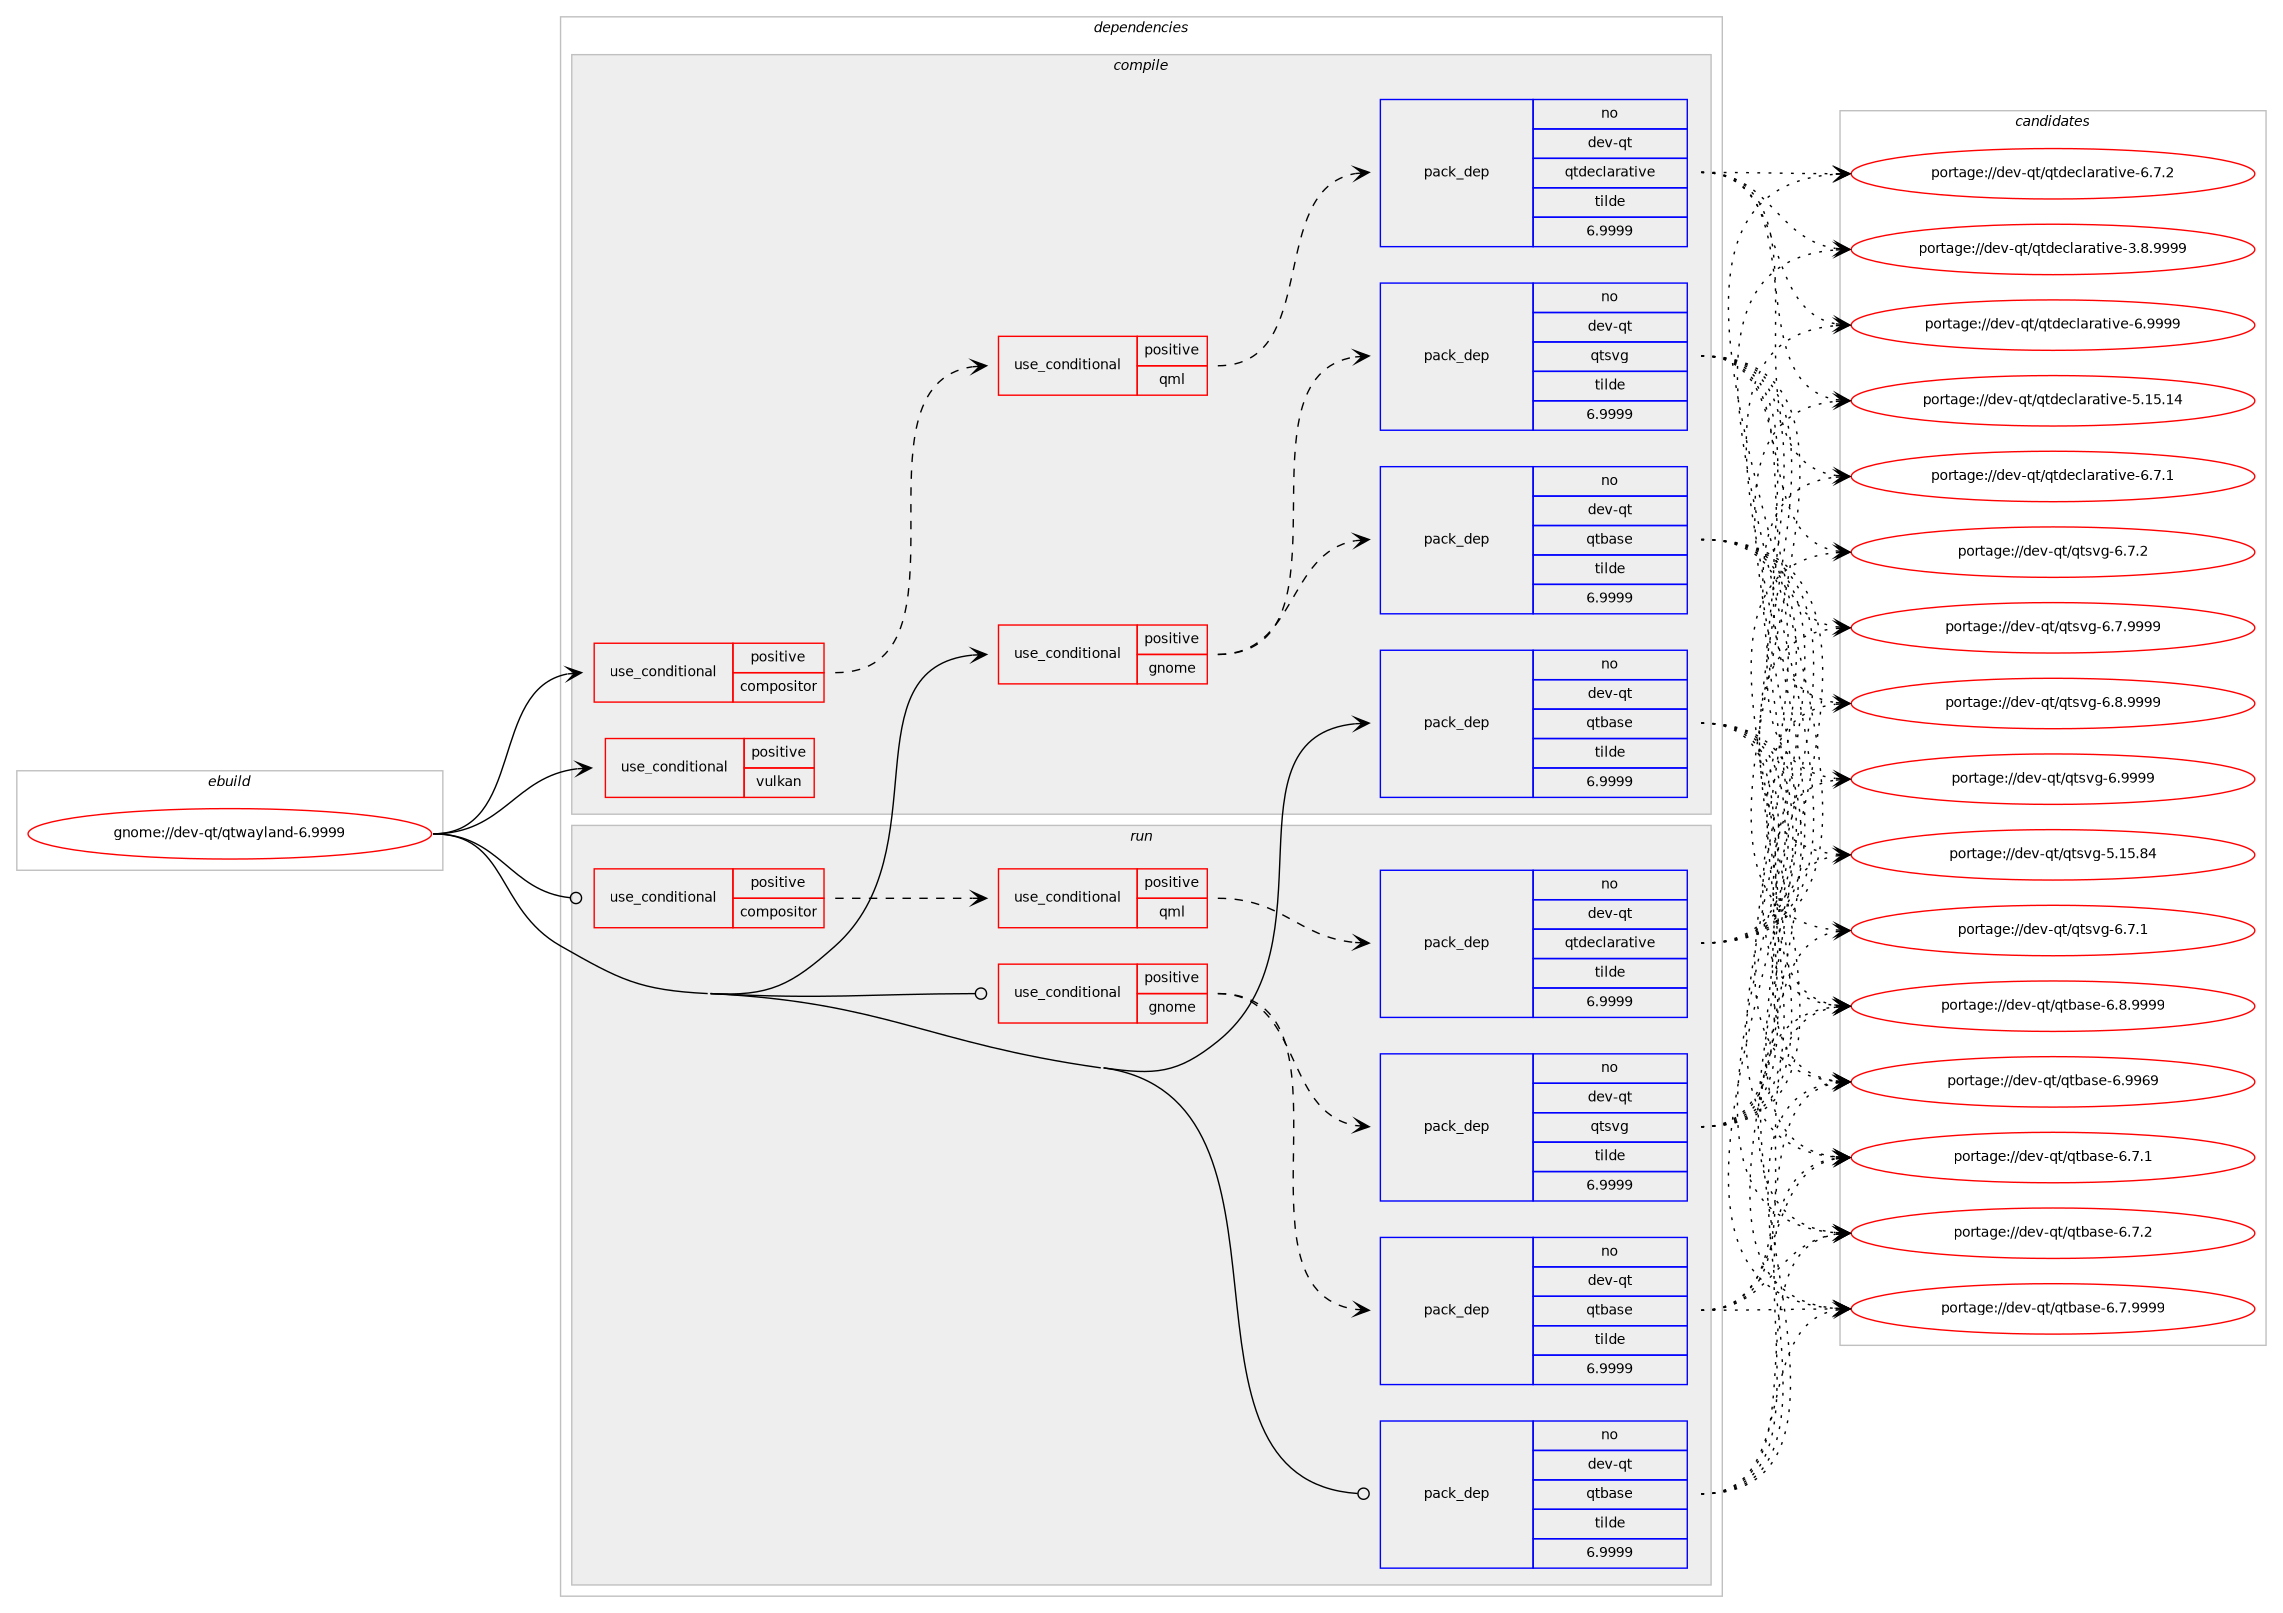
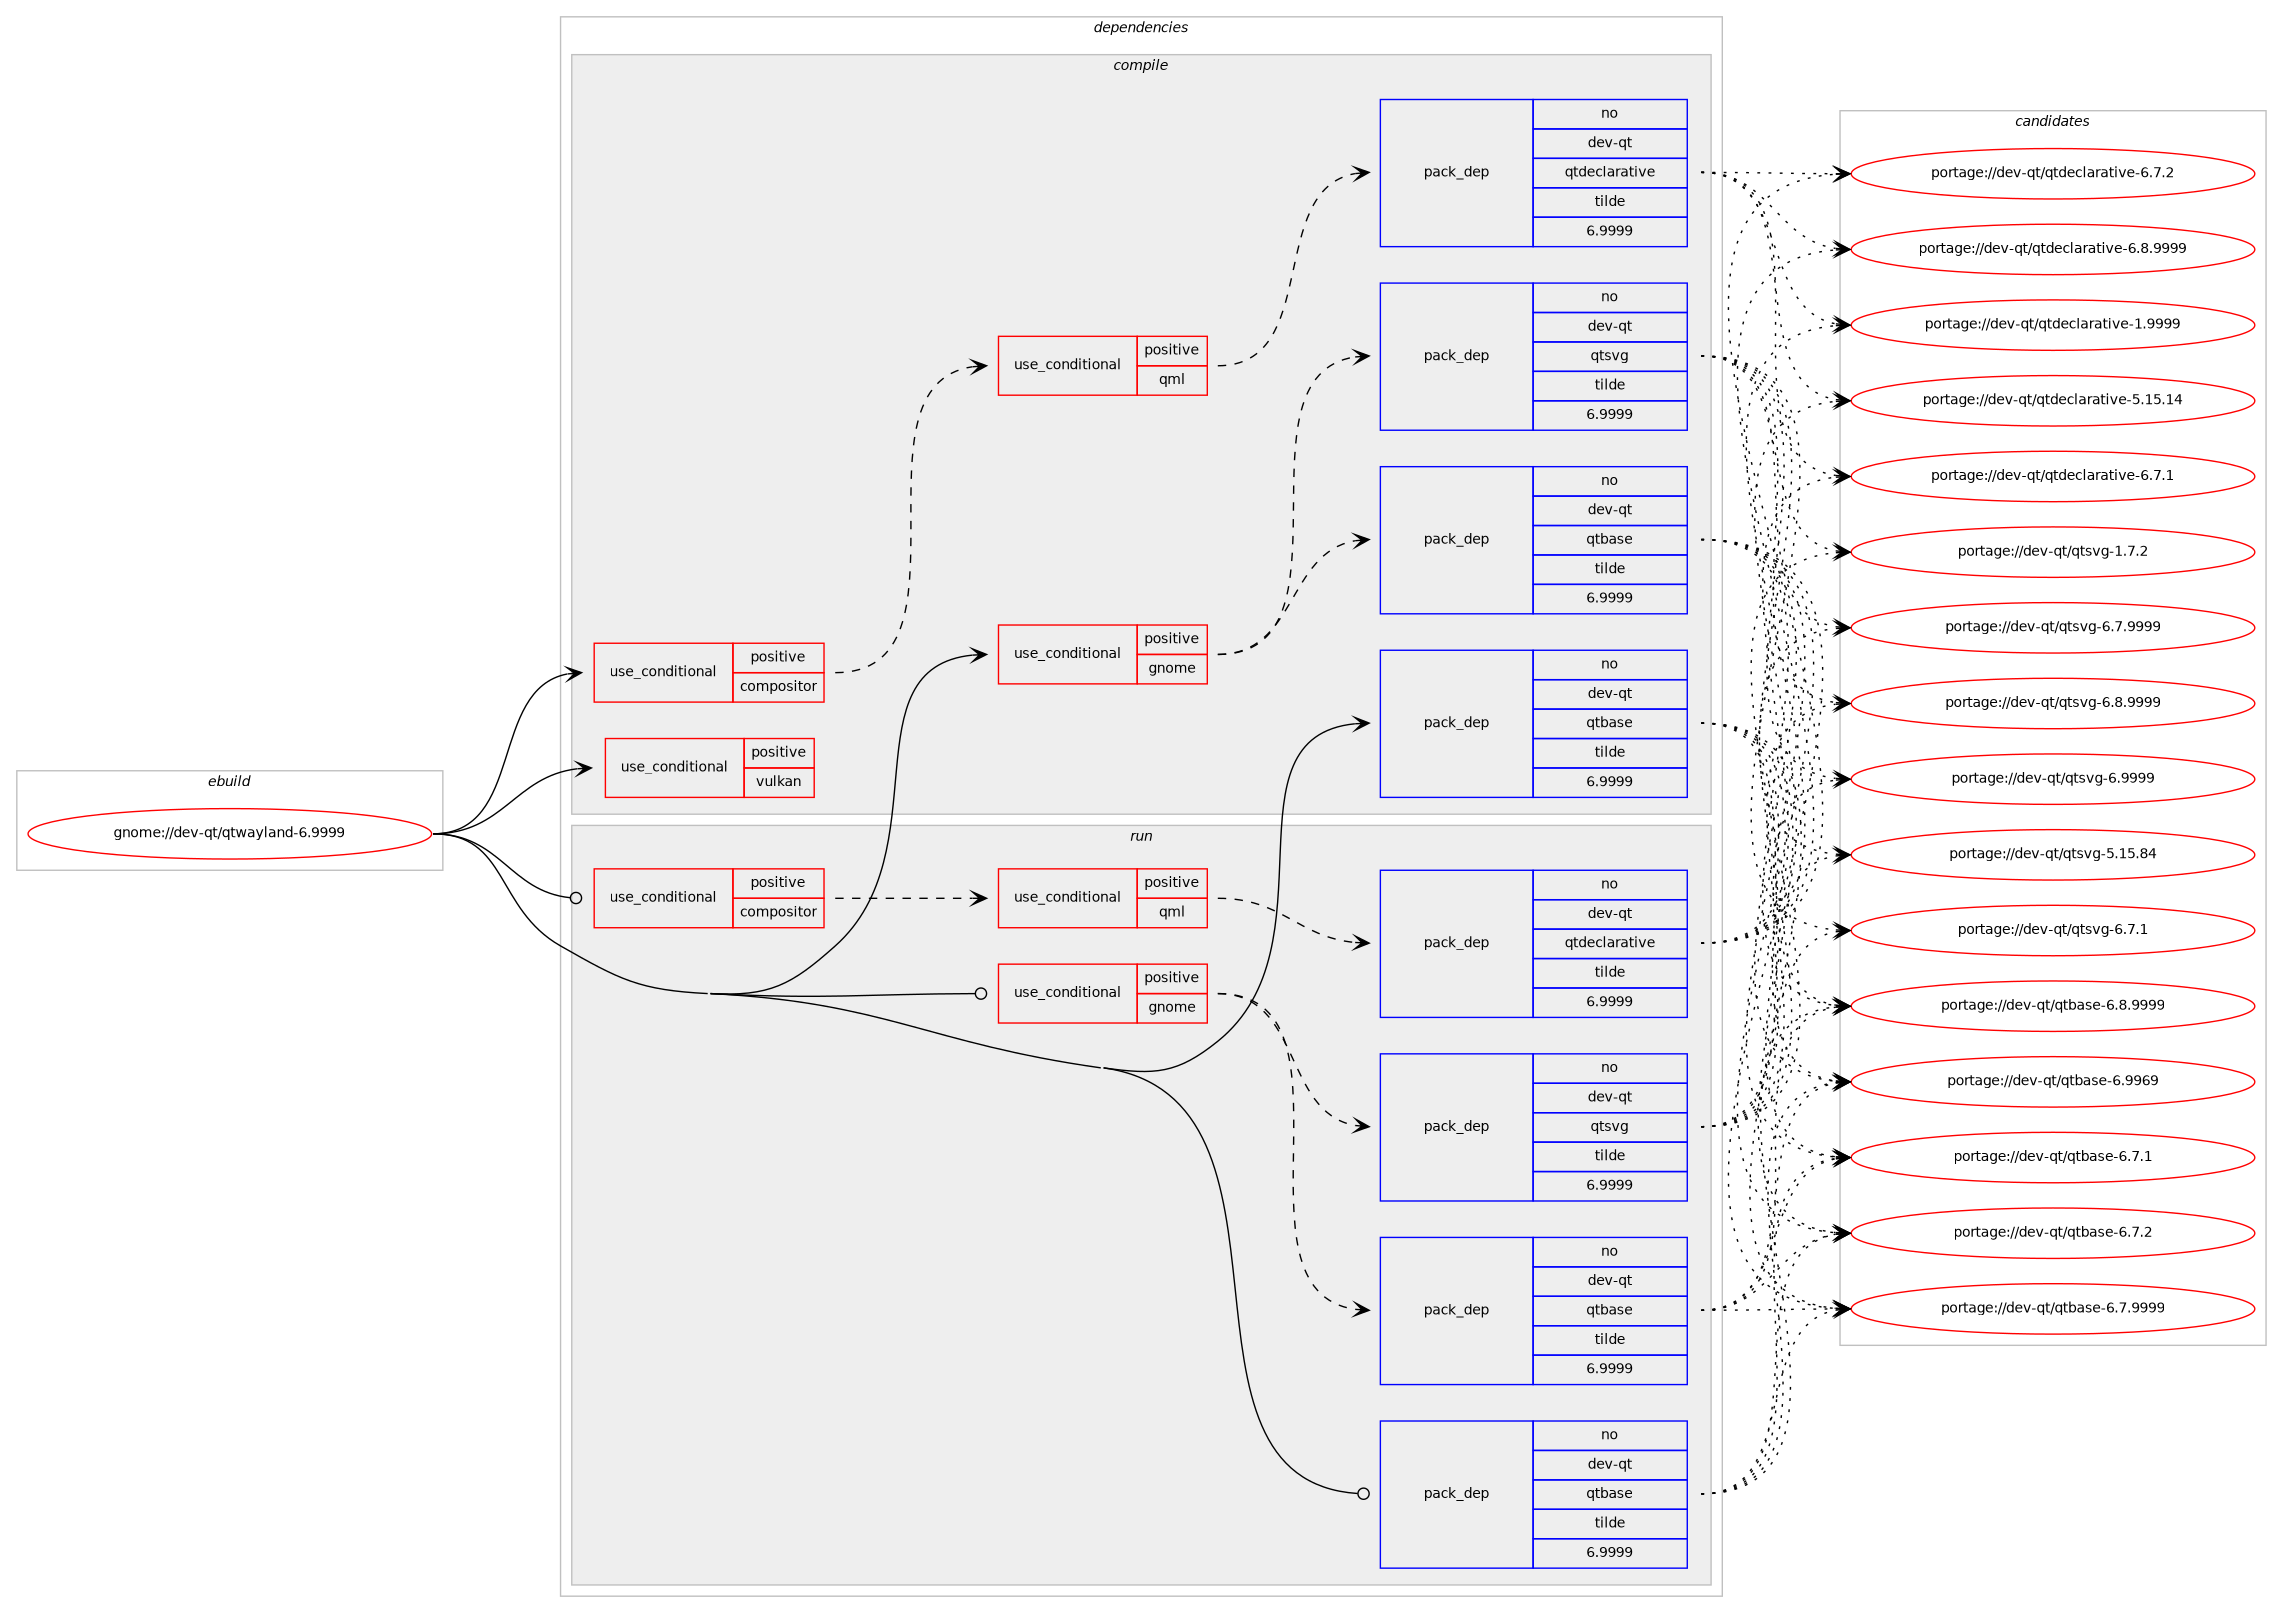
(2053, 249) -> (2053, 249)
(2053, 325) -> (2053, 325)
(2053, 552) -> (2053, 552)
